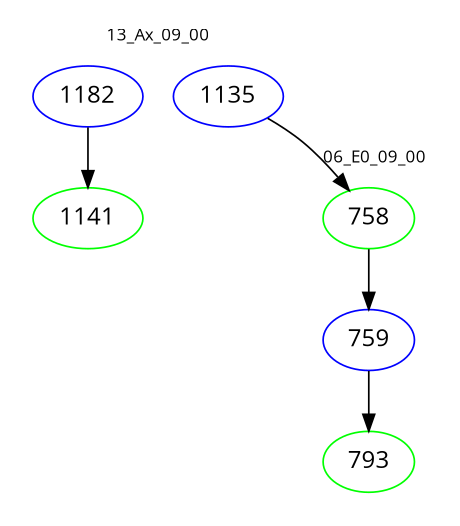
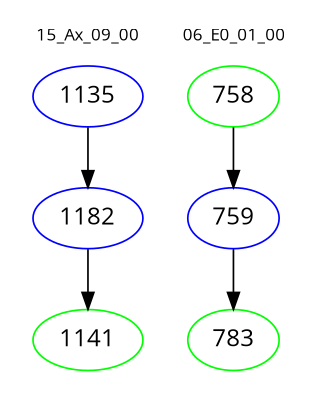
(158, 36) -> (88, 36)
(321, 158) -> (88, 149)
(375, 158) -> (234, 36)
(369, 462) -> (233, 340)
